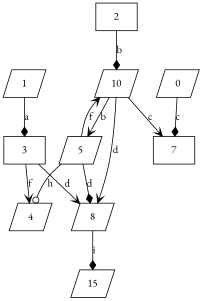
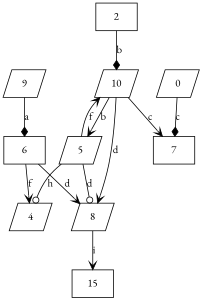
(25, 84) -> (25, 84)
(25, 150) -> (25, 150)
(86, 179) -> (86, 181)
(93, 246) -> (93, 246)
(93, 284) -> (93, 284)
